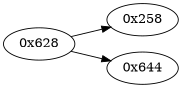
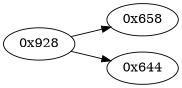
(143, 20) -> (143, 20)
(39, 44) -> (39, 44)
